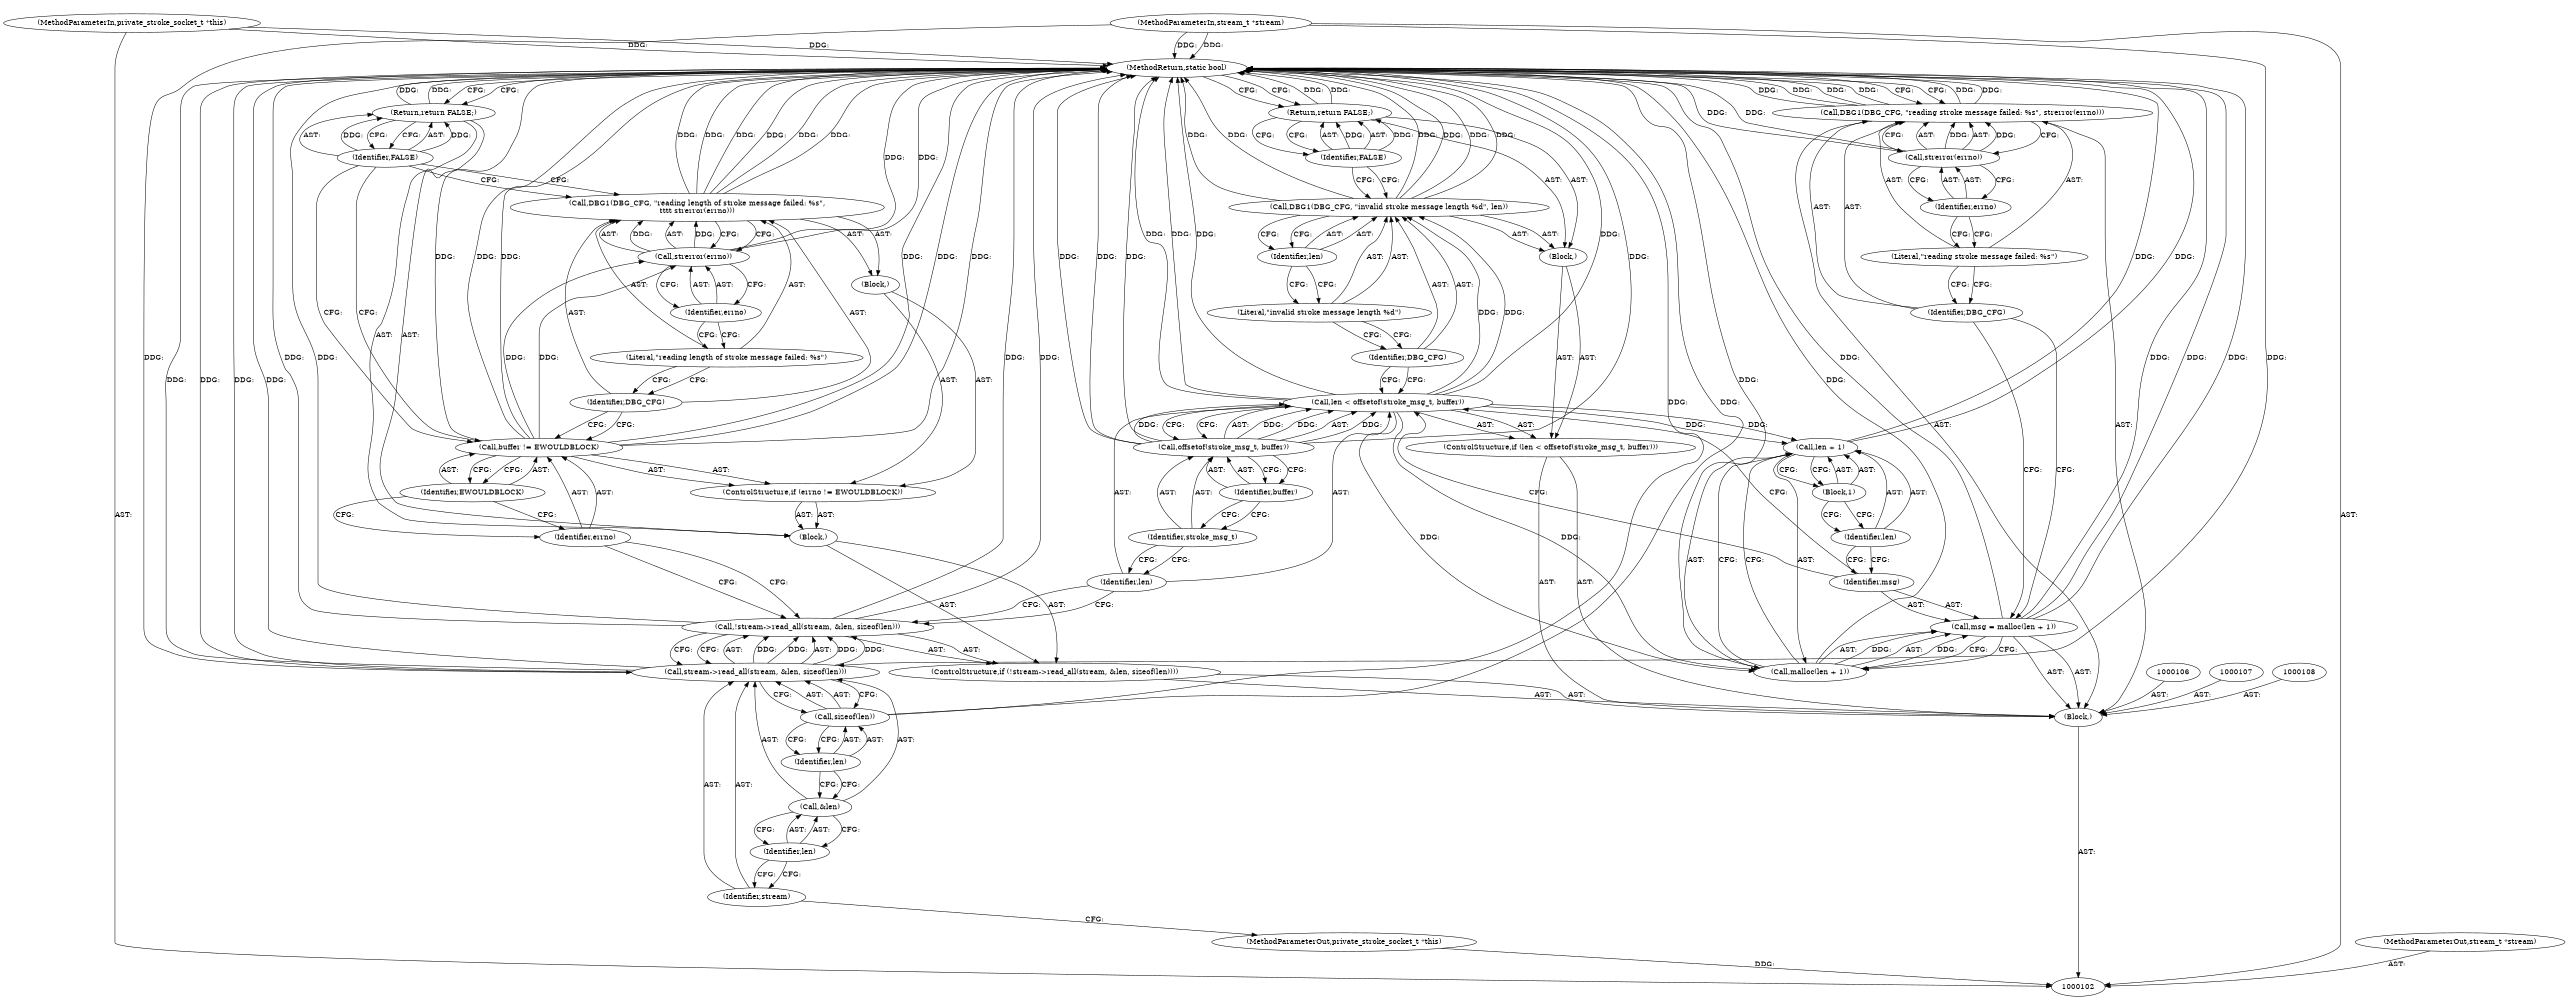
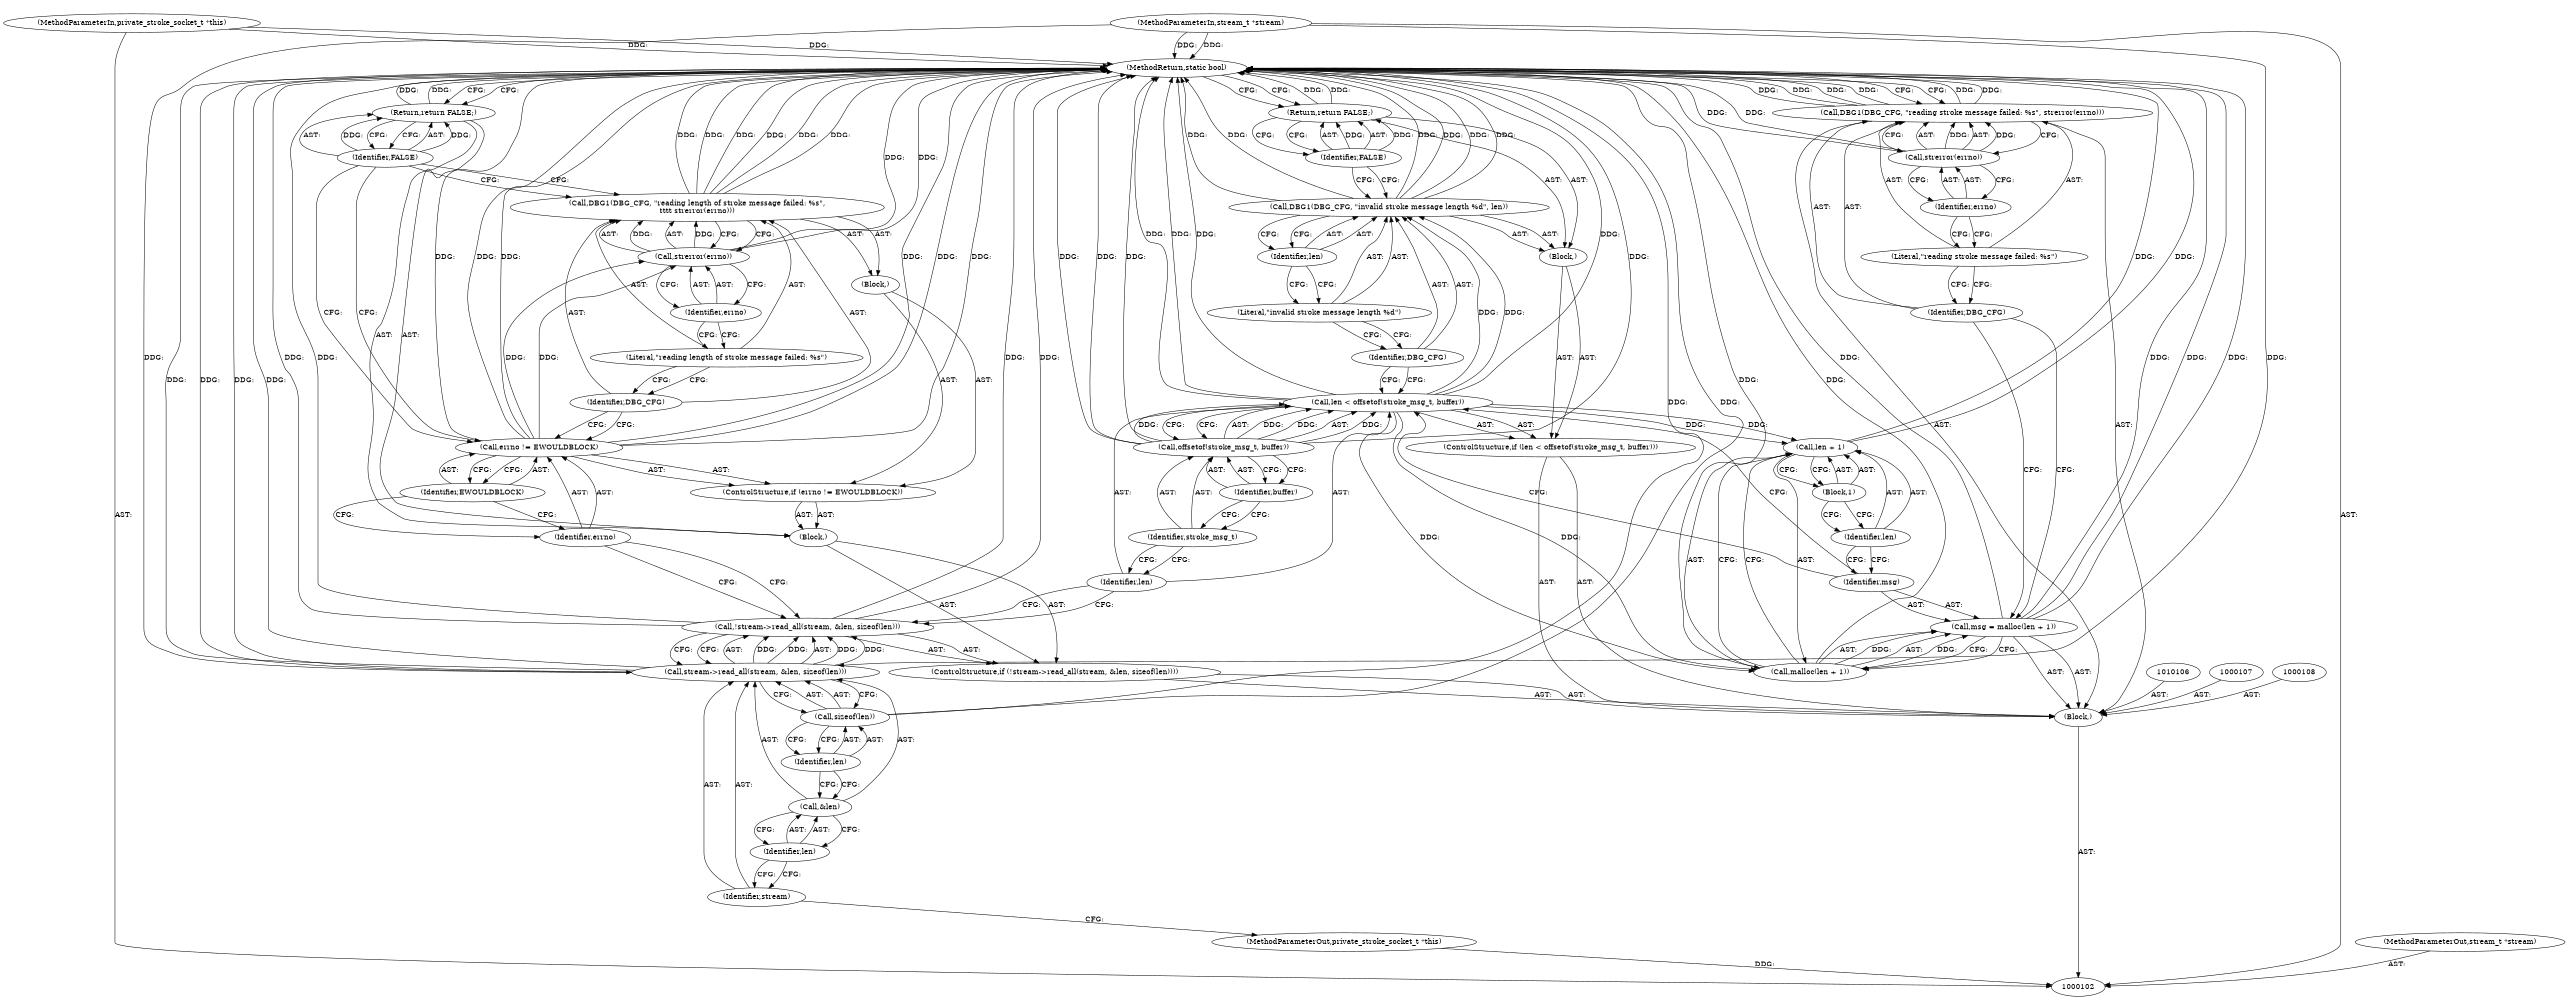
(539, 448) -> (539, 448)
(2173, 672) -> (2173, 672)
